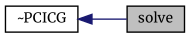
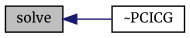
(109, 19) -> (94, 19)
